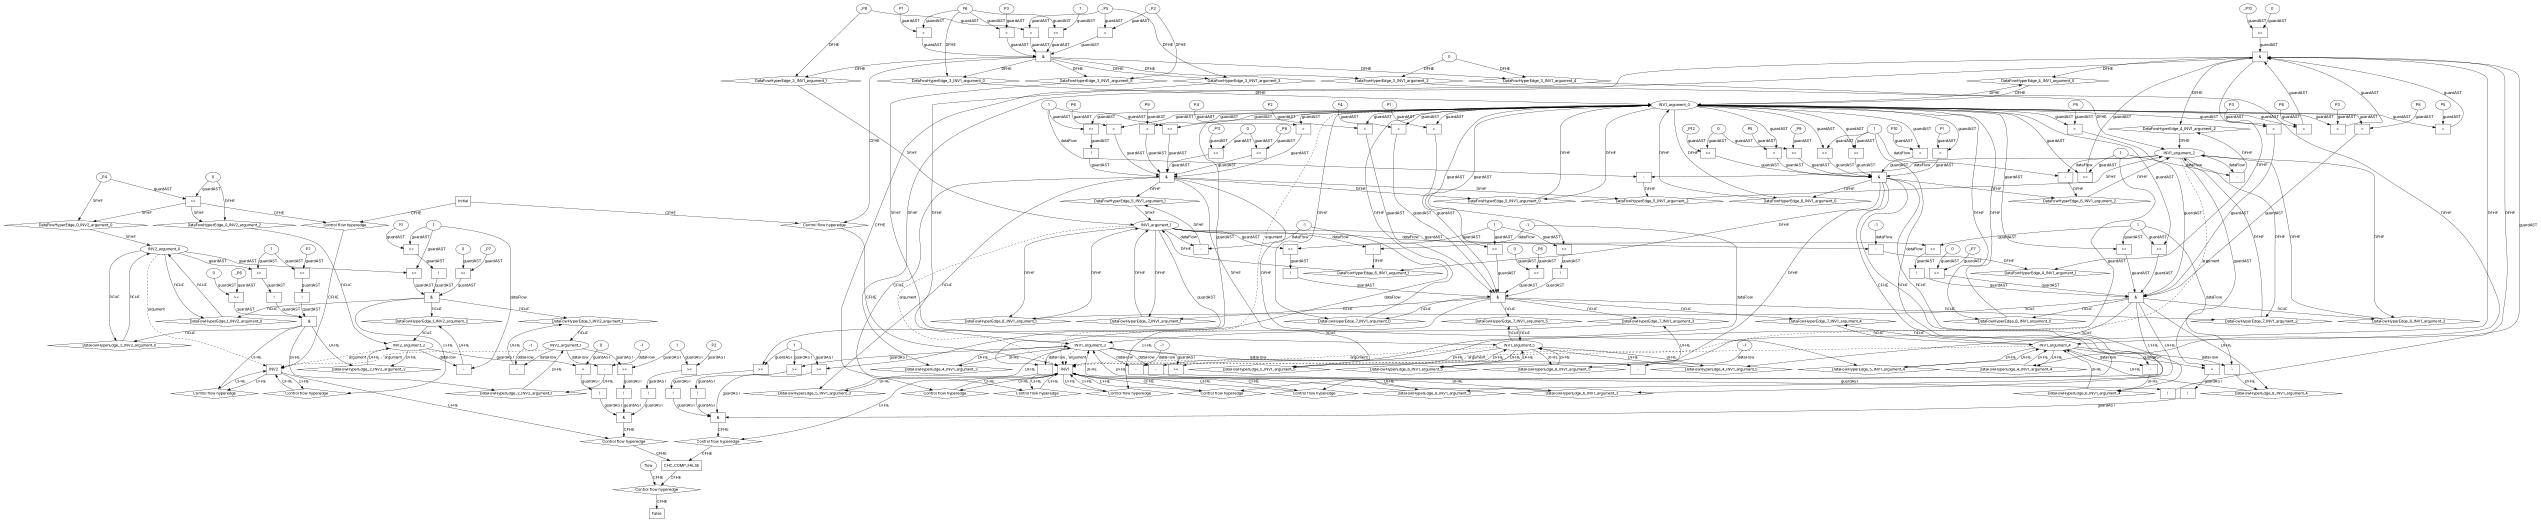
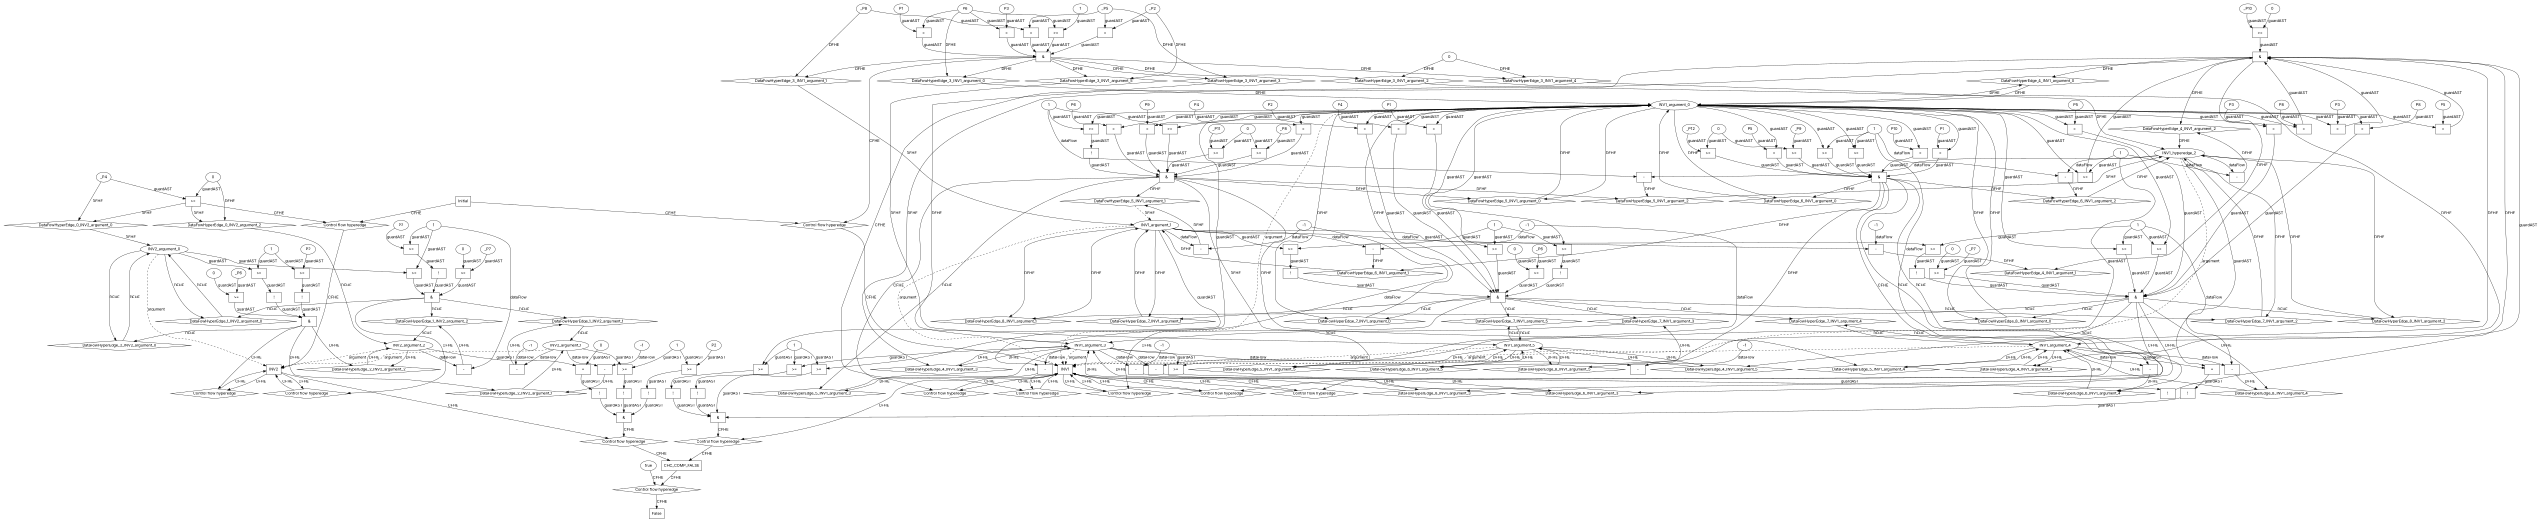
(2179, 153) -> (2179, 153)
(1142, 212) -> (1142, 212)
(648, 466) -> (648, 466)
